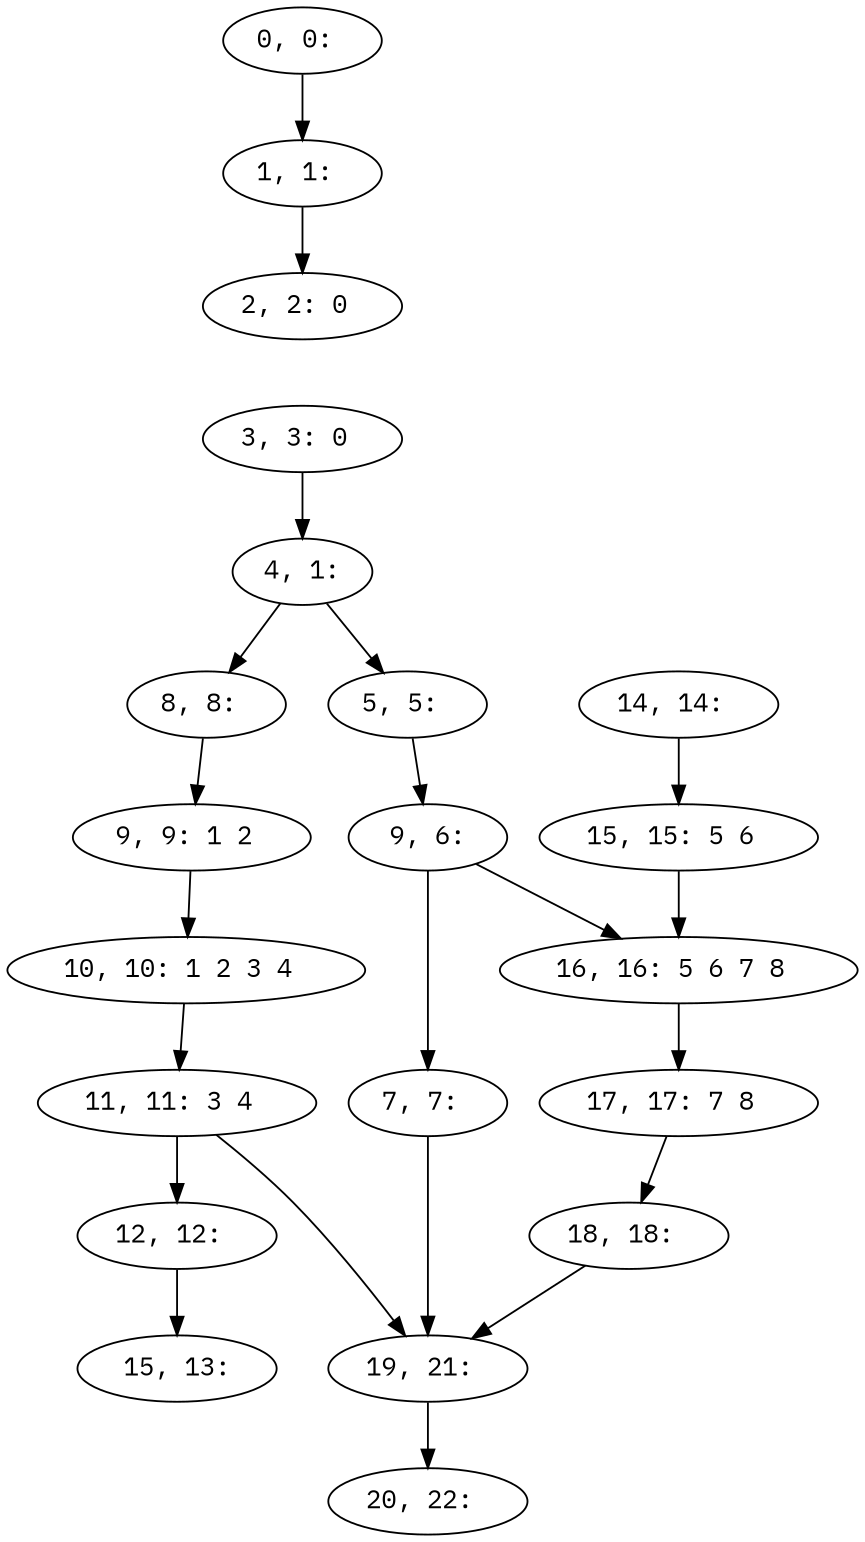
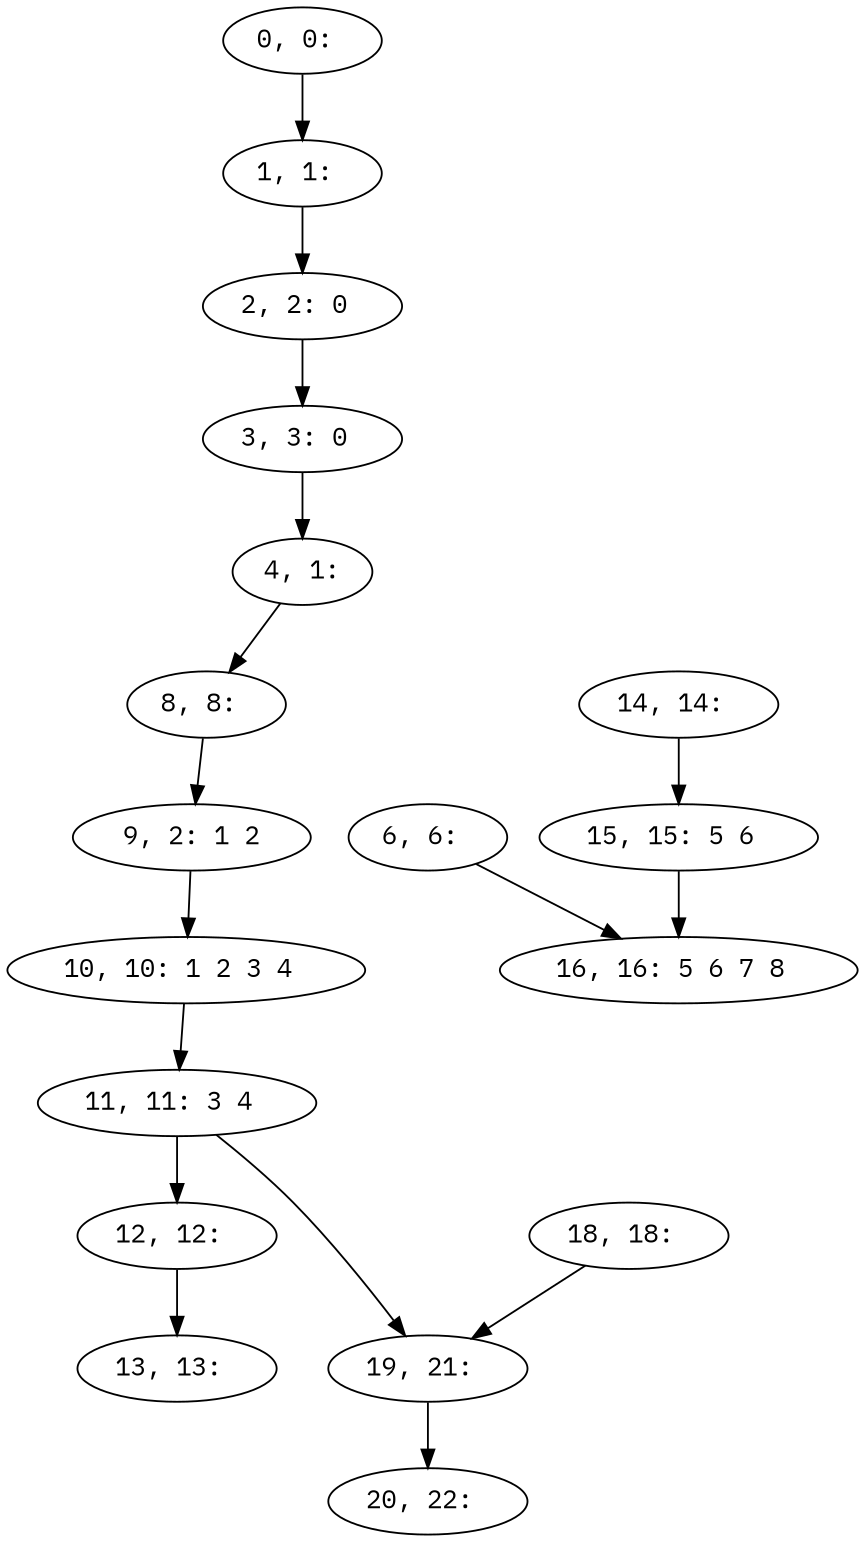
none -> (302, 364)
(408, 705) -> none
(192, 837) -> (192, 837)
(428, 837) -> (428, 837)
(428, 1103) -> none
(679, 1103) -> none
(177, 1369) -> (177, 1369)
